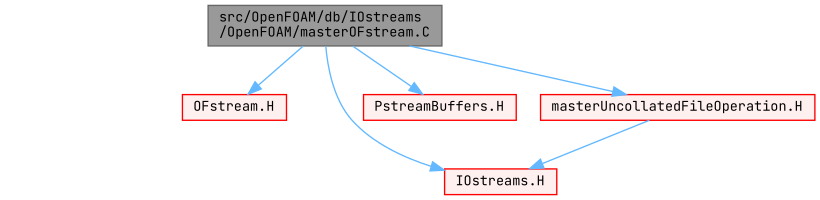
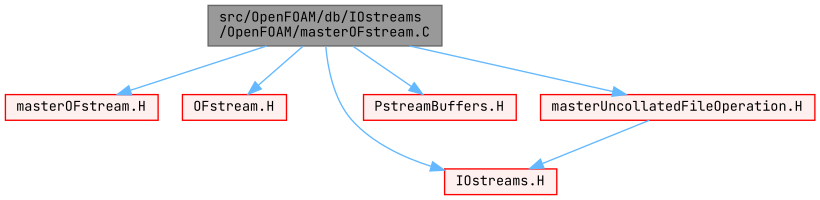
none -> (82, 107)
